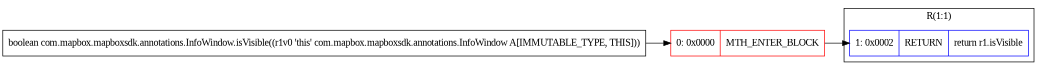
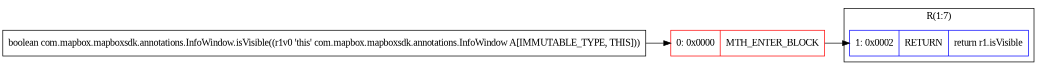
(939, 16) -> (939, 16)
